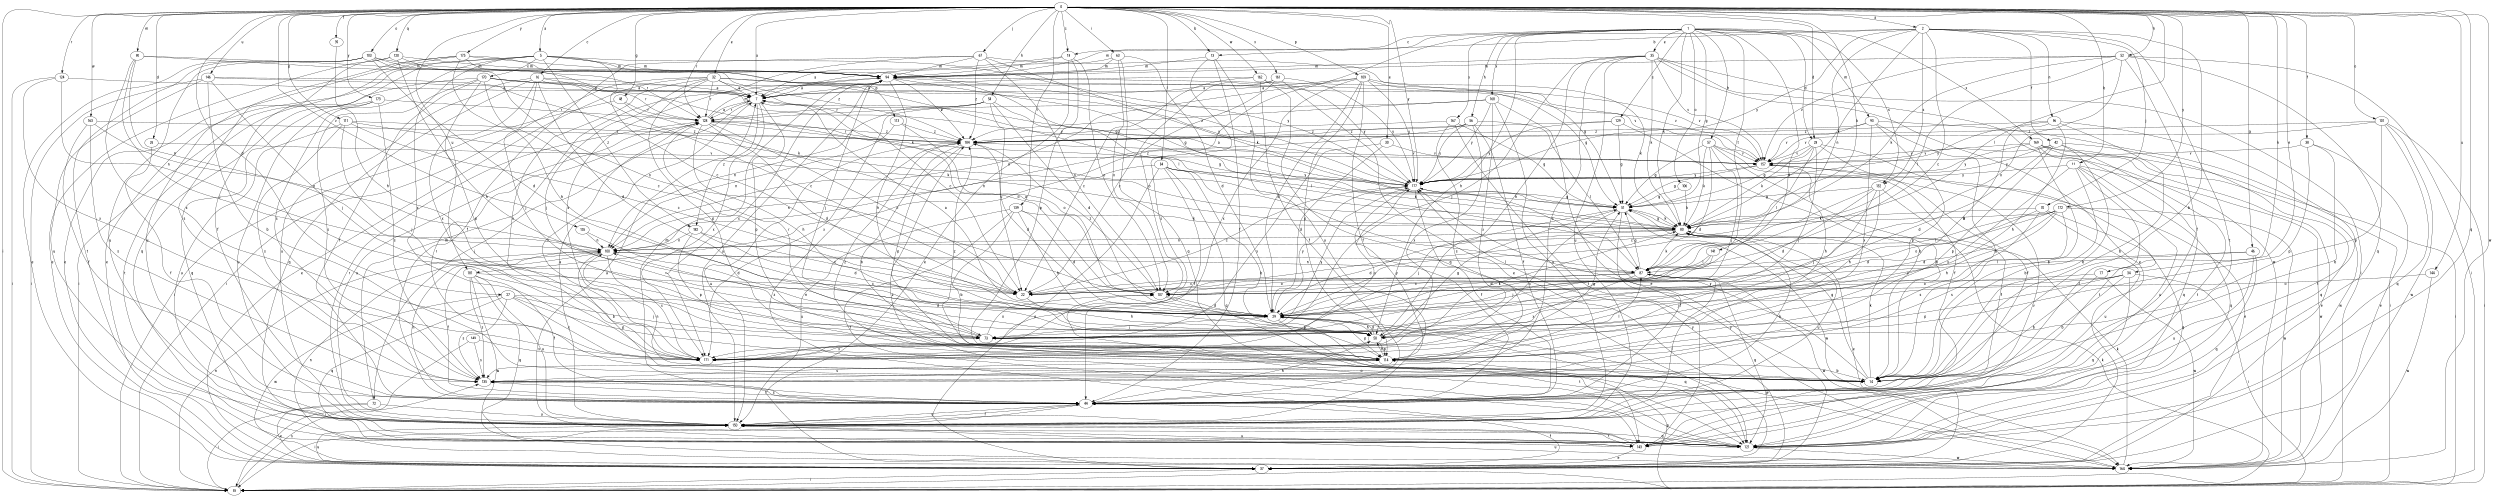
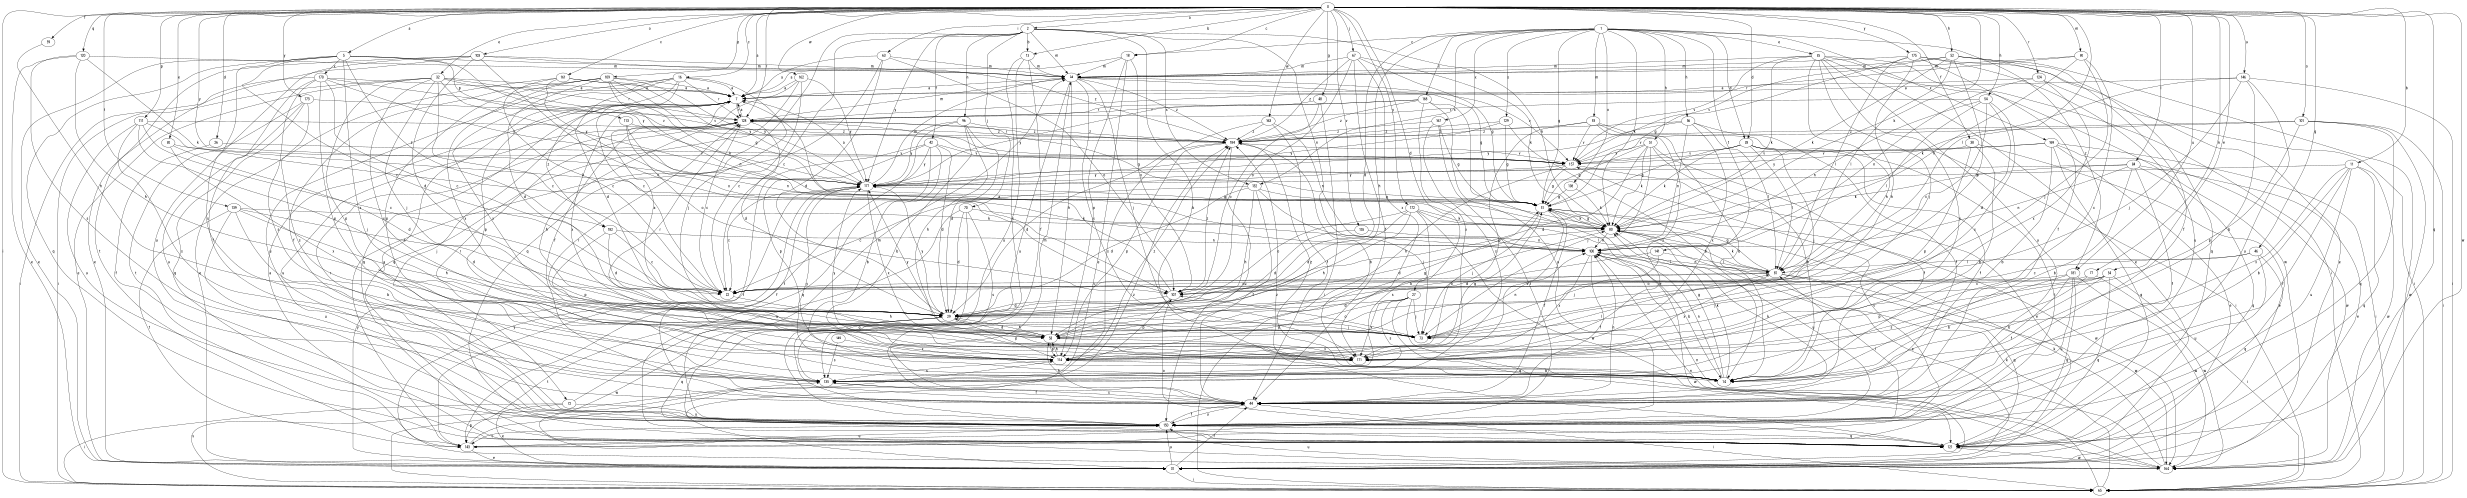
(2432, 273) -> none
(357, 412) -> none
